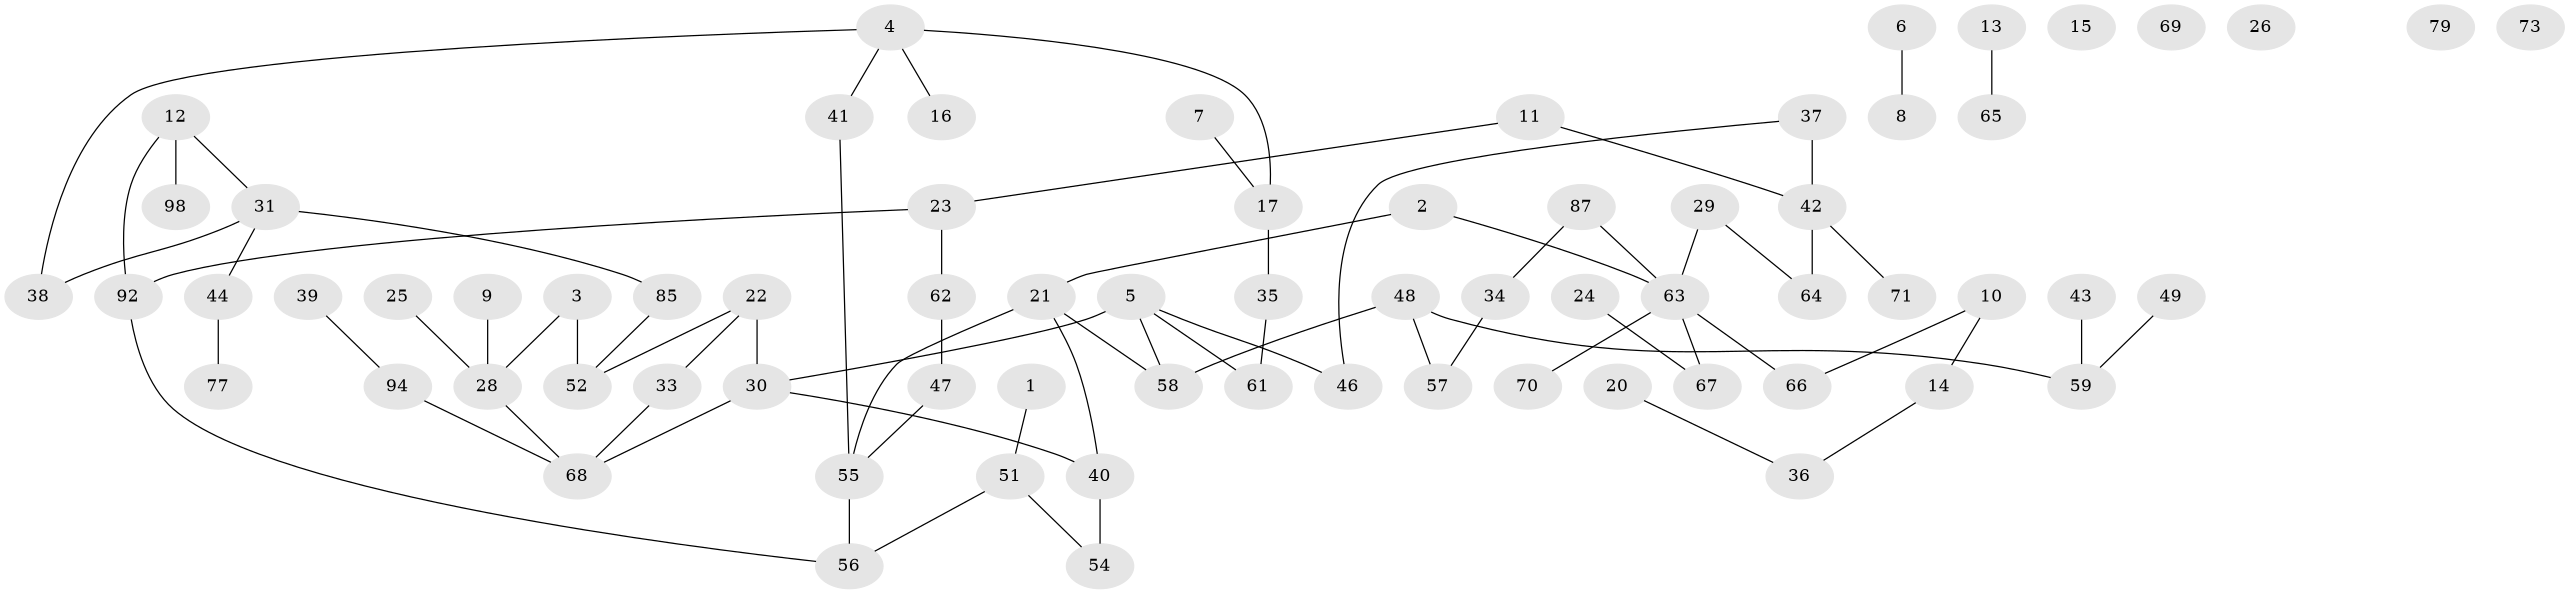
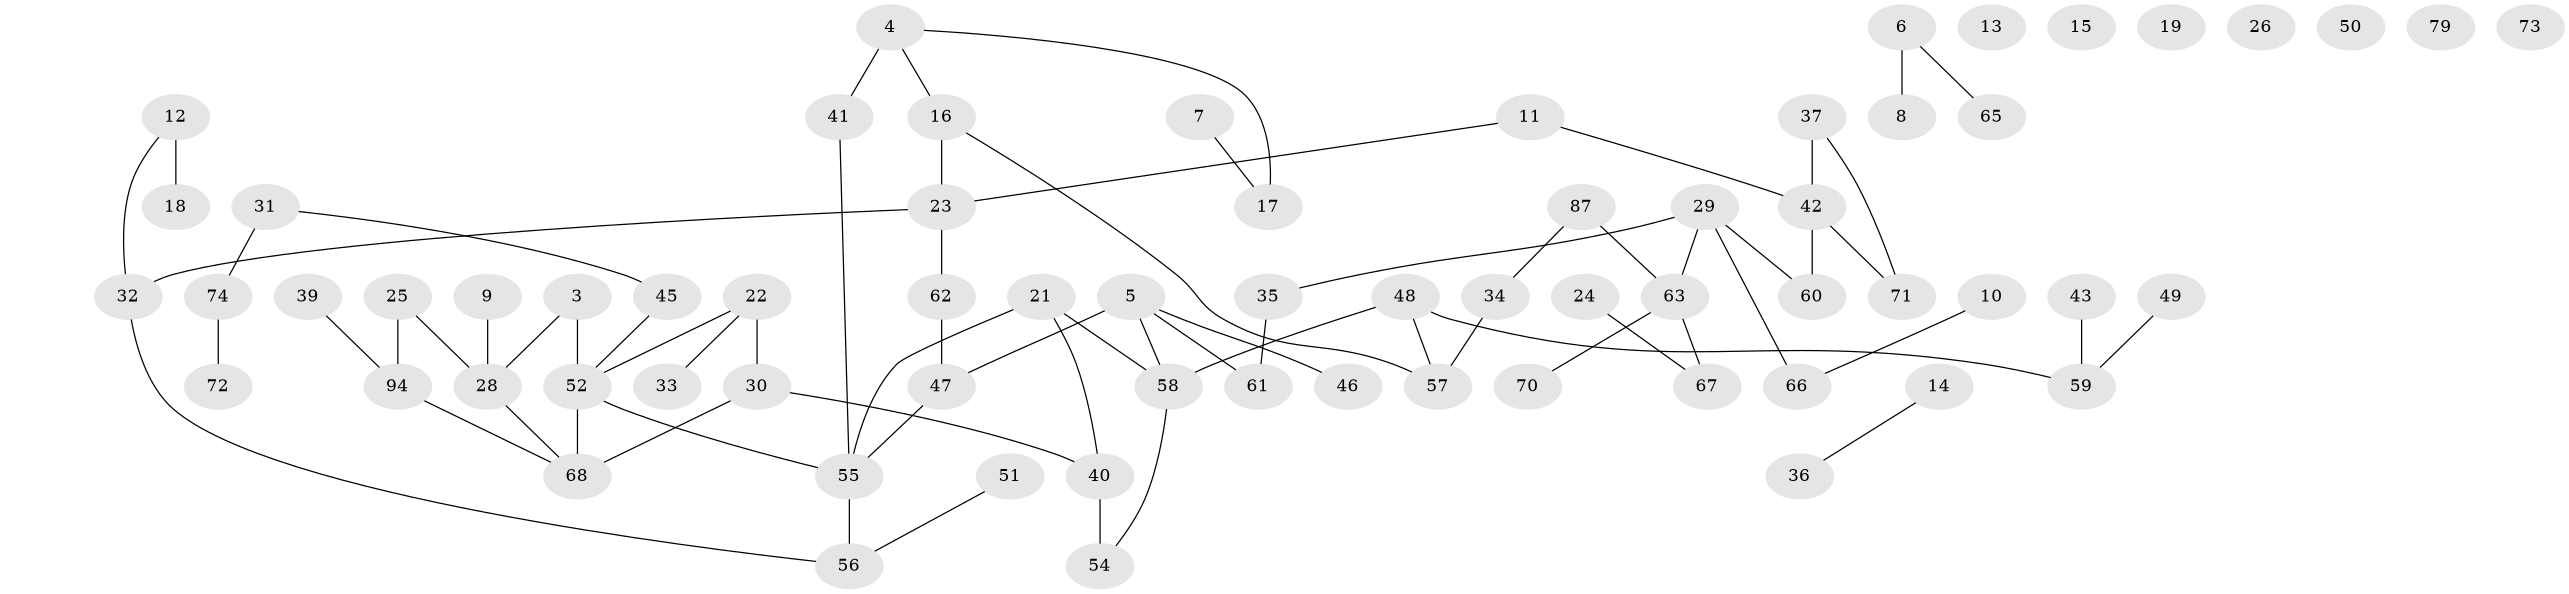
(2171, 27) -> (2171, 27)
none -> (2351, 27)
(1992, 72) -> (1947, 72)
(1483, 156) -> (1867, 204)
(221, 162) -> none
none -> (942, 162)
(176, 207) -> (176, 207)
(1423, 207) -> none
(1268, 252) -> (1487, 254)
none -> (1180, 277)
(39, 297) -> none
(128, 297) -> (128, 297)
(218, 297) -> (218, 297)
(667, 297) -> (667, 297)
(1812, 297) -> (1812, 297)
(1966, 341) -> none
none -> (398, 342)
(1736, 342) -> (1751, 297)
(957, 349) -> (1036, 342)
(218, 387) -> (218, 387)
(1031, 387) -> none
(1618, 387) -> none
(623, 431) -> (577, 432)
none -> (710, 438)
(1055, 521) -> (1151, 481)
